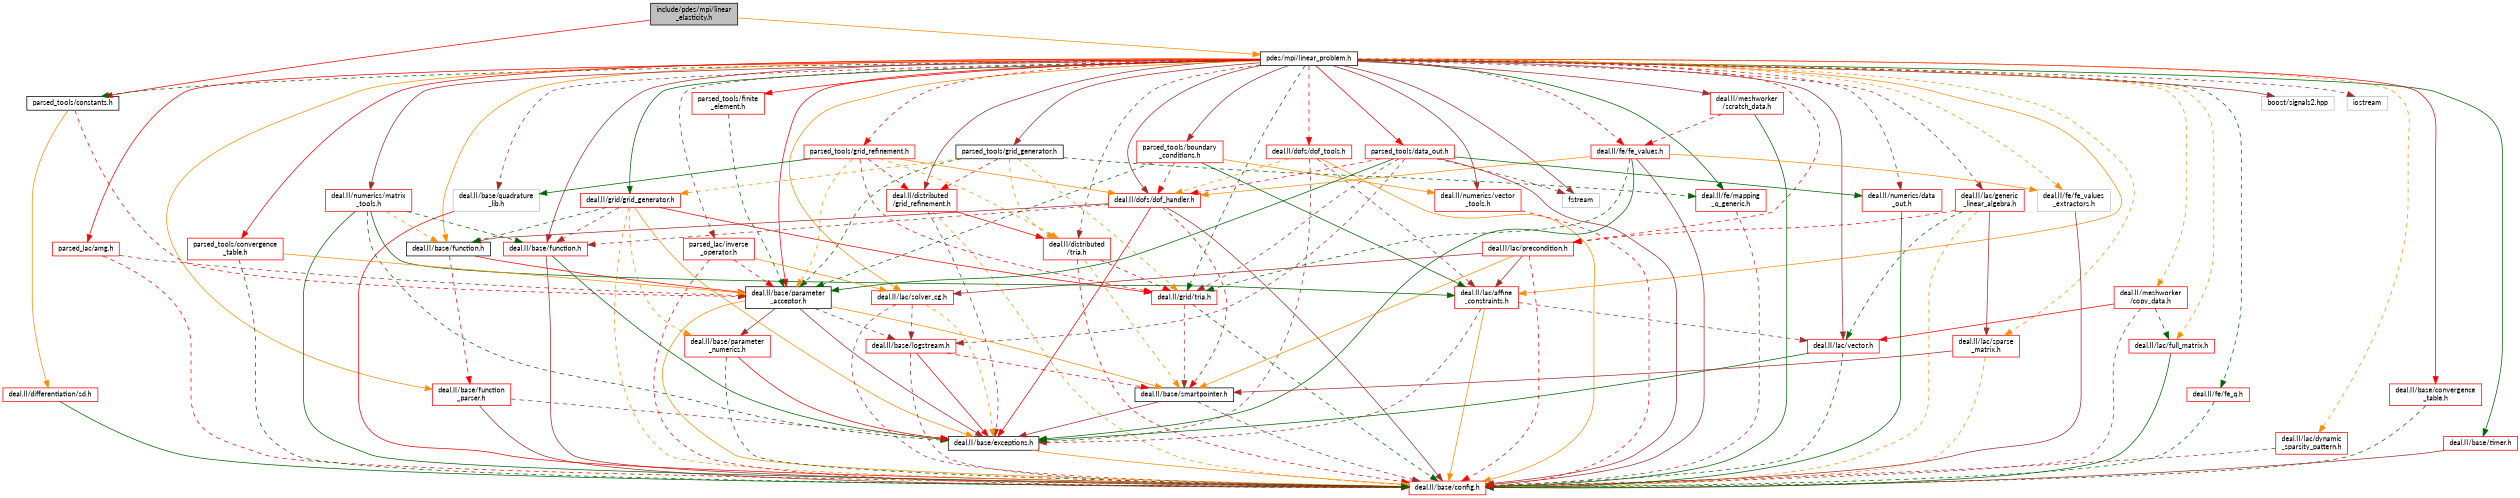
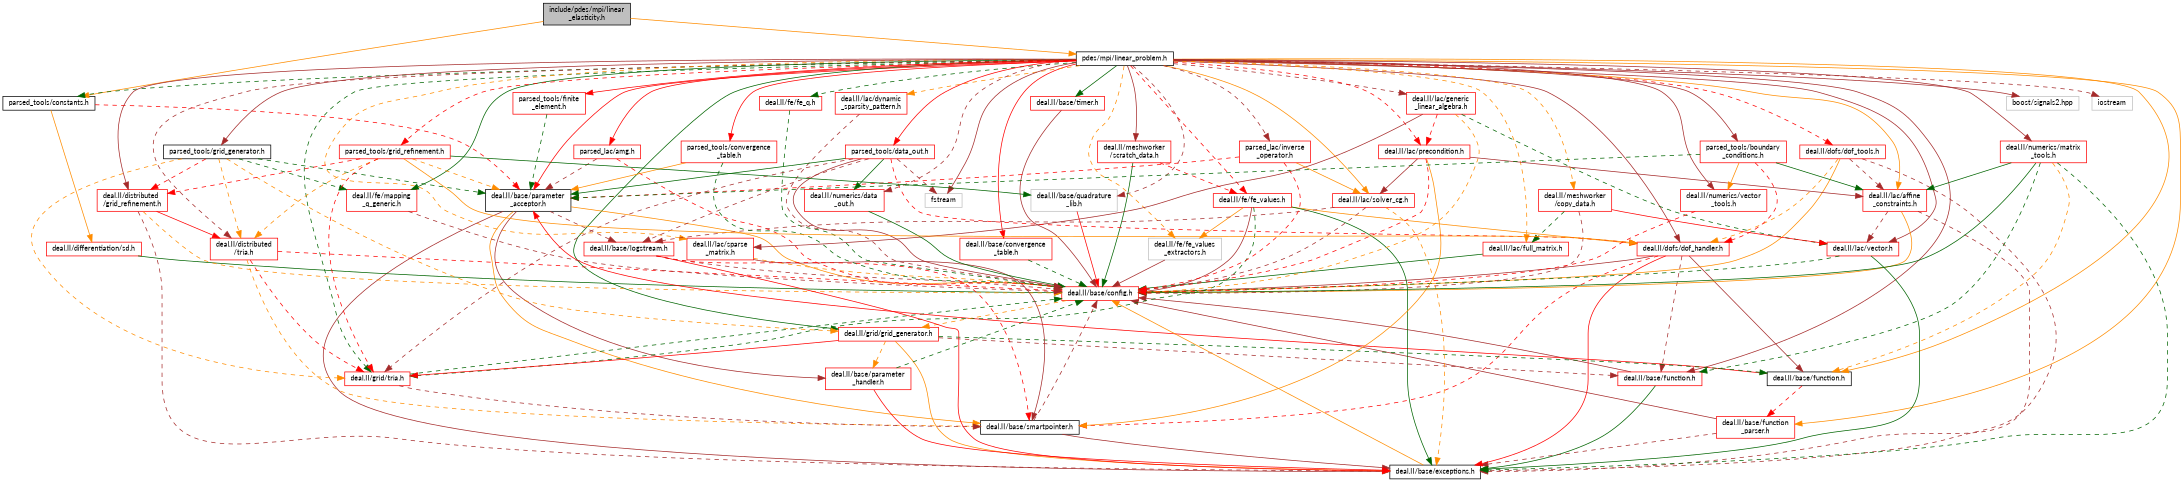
(381, 55) -> (316, 57)
(728, 346) -> (868, 379)
(703, 462) -> (1001, 313)
